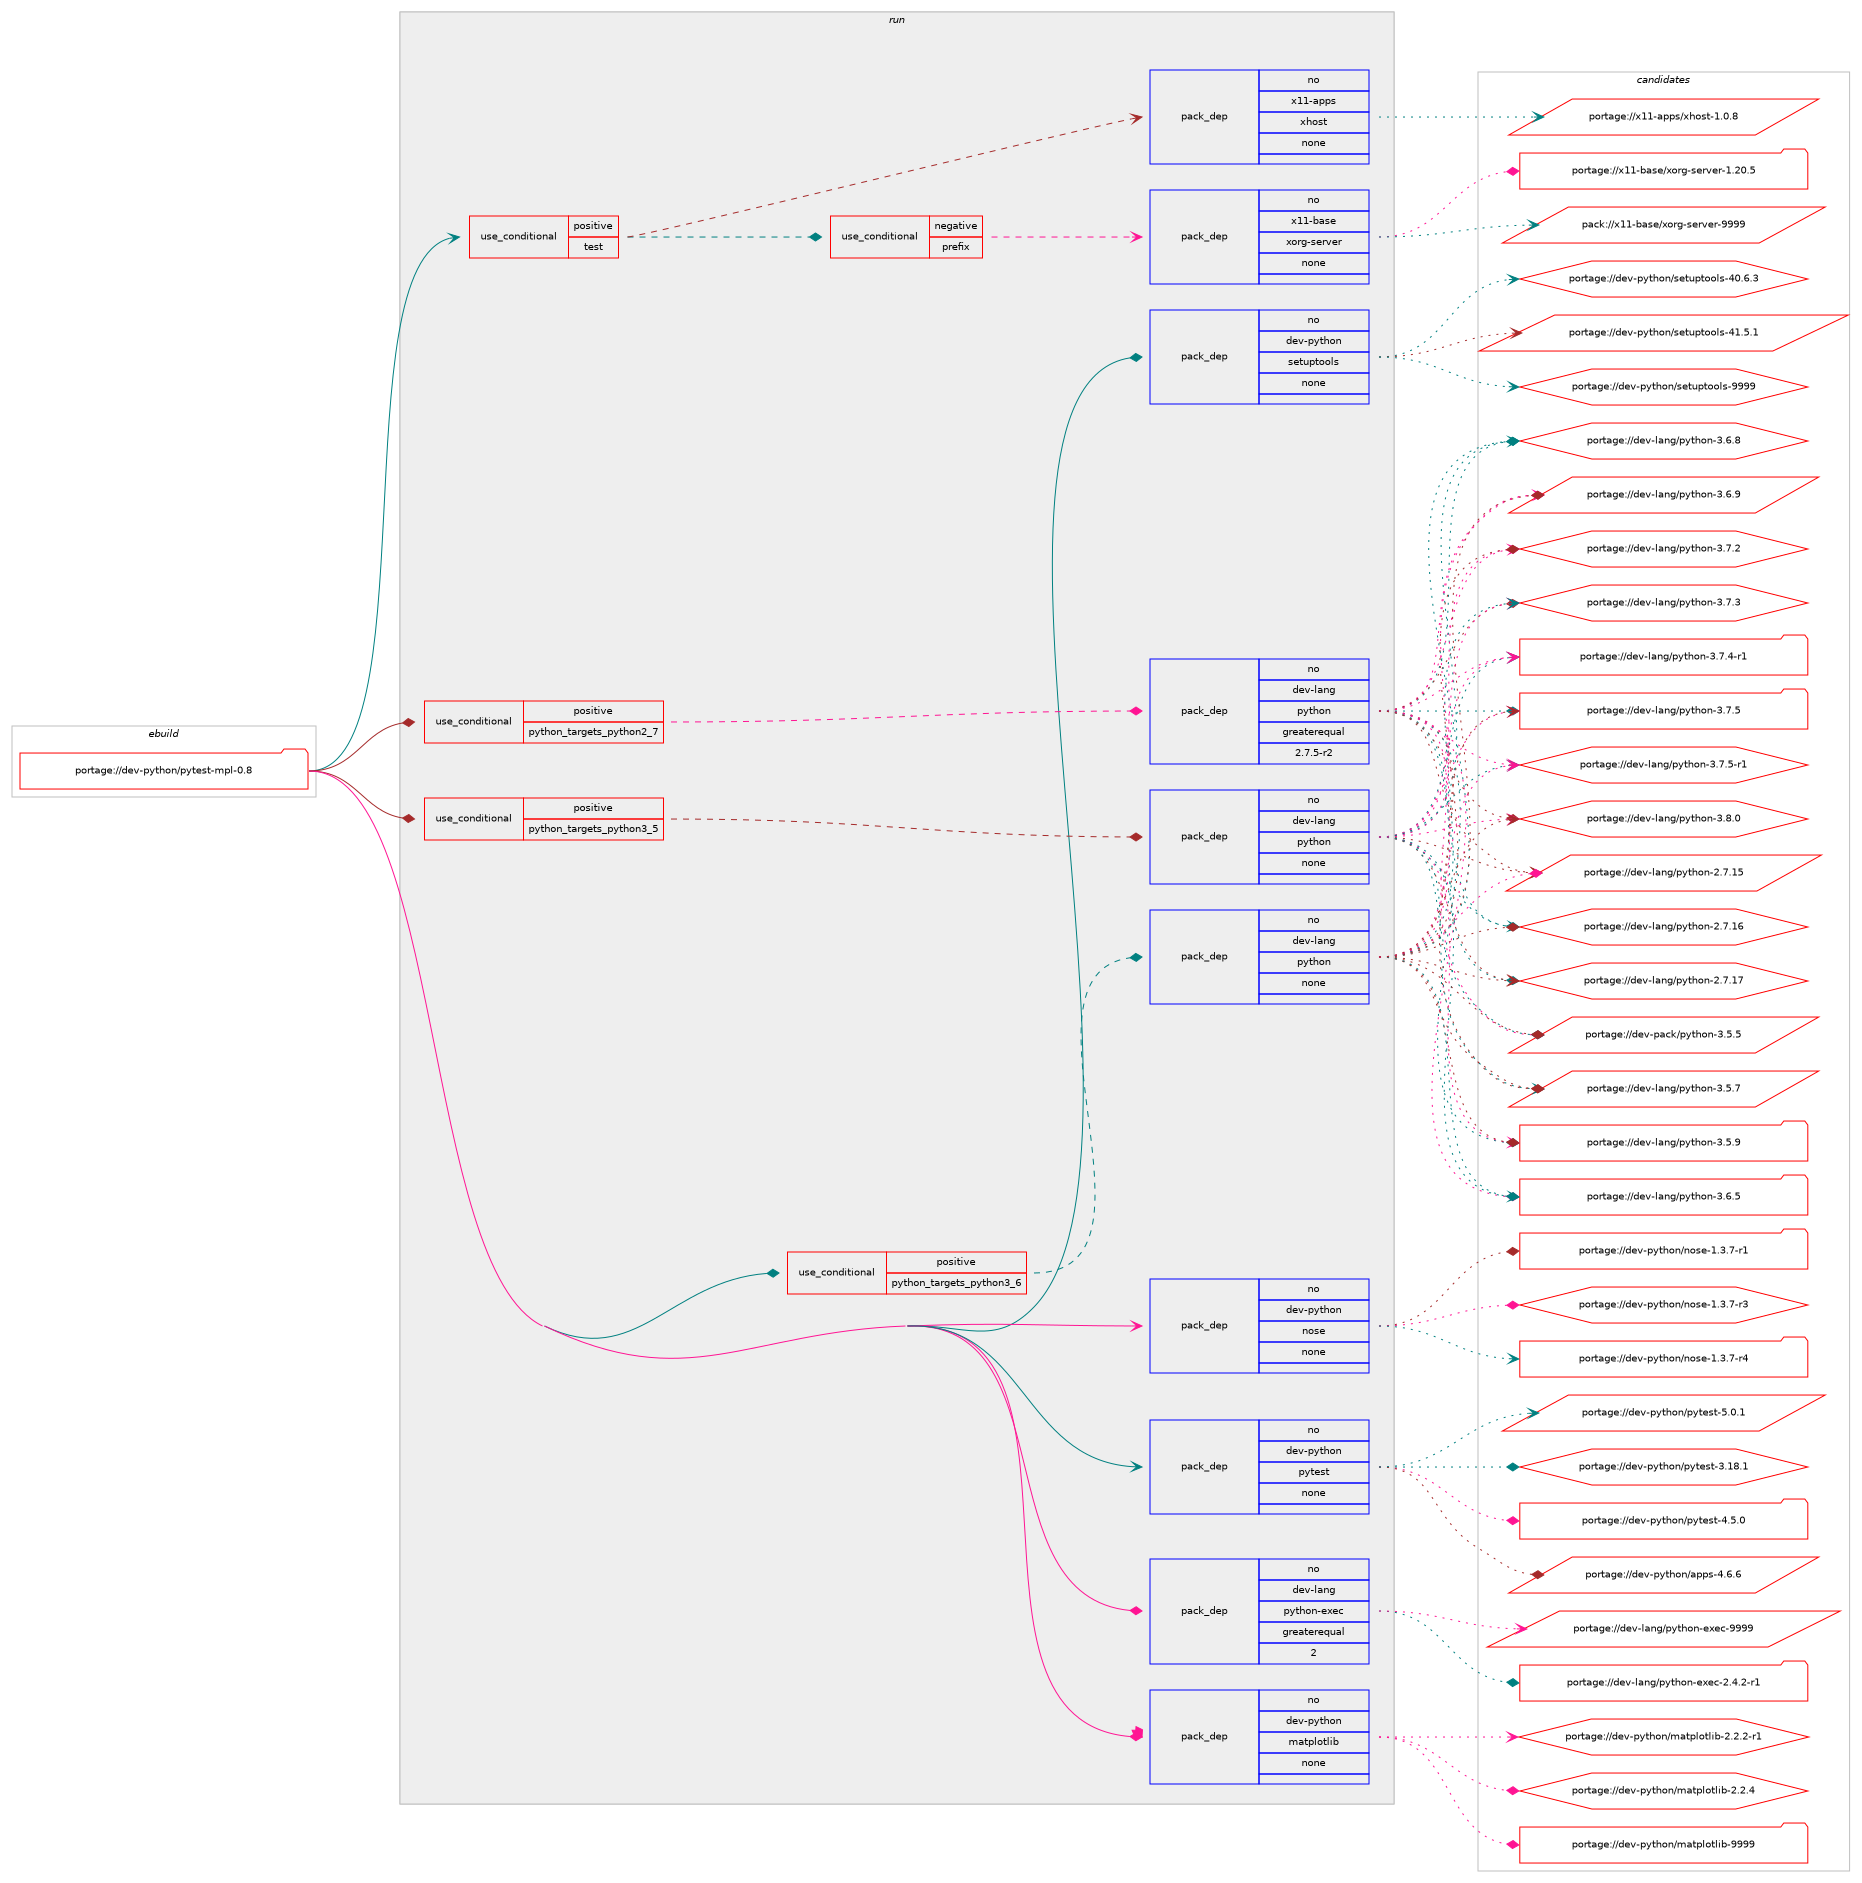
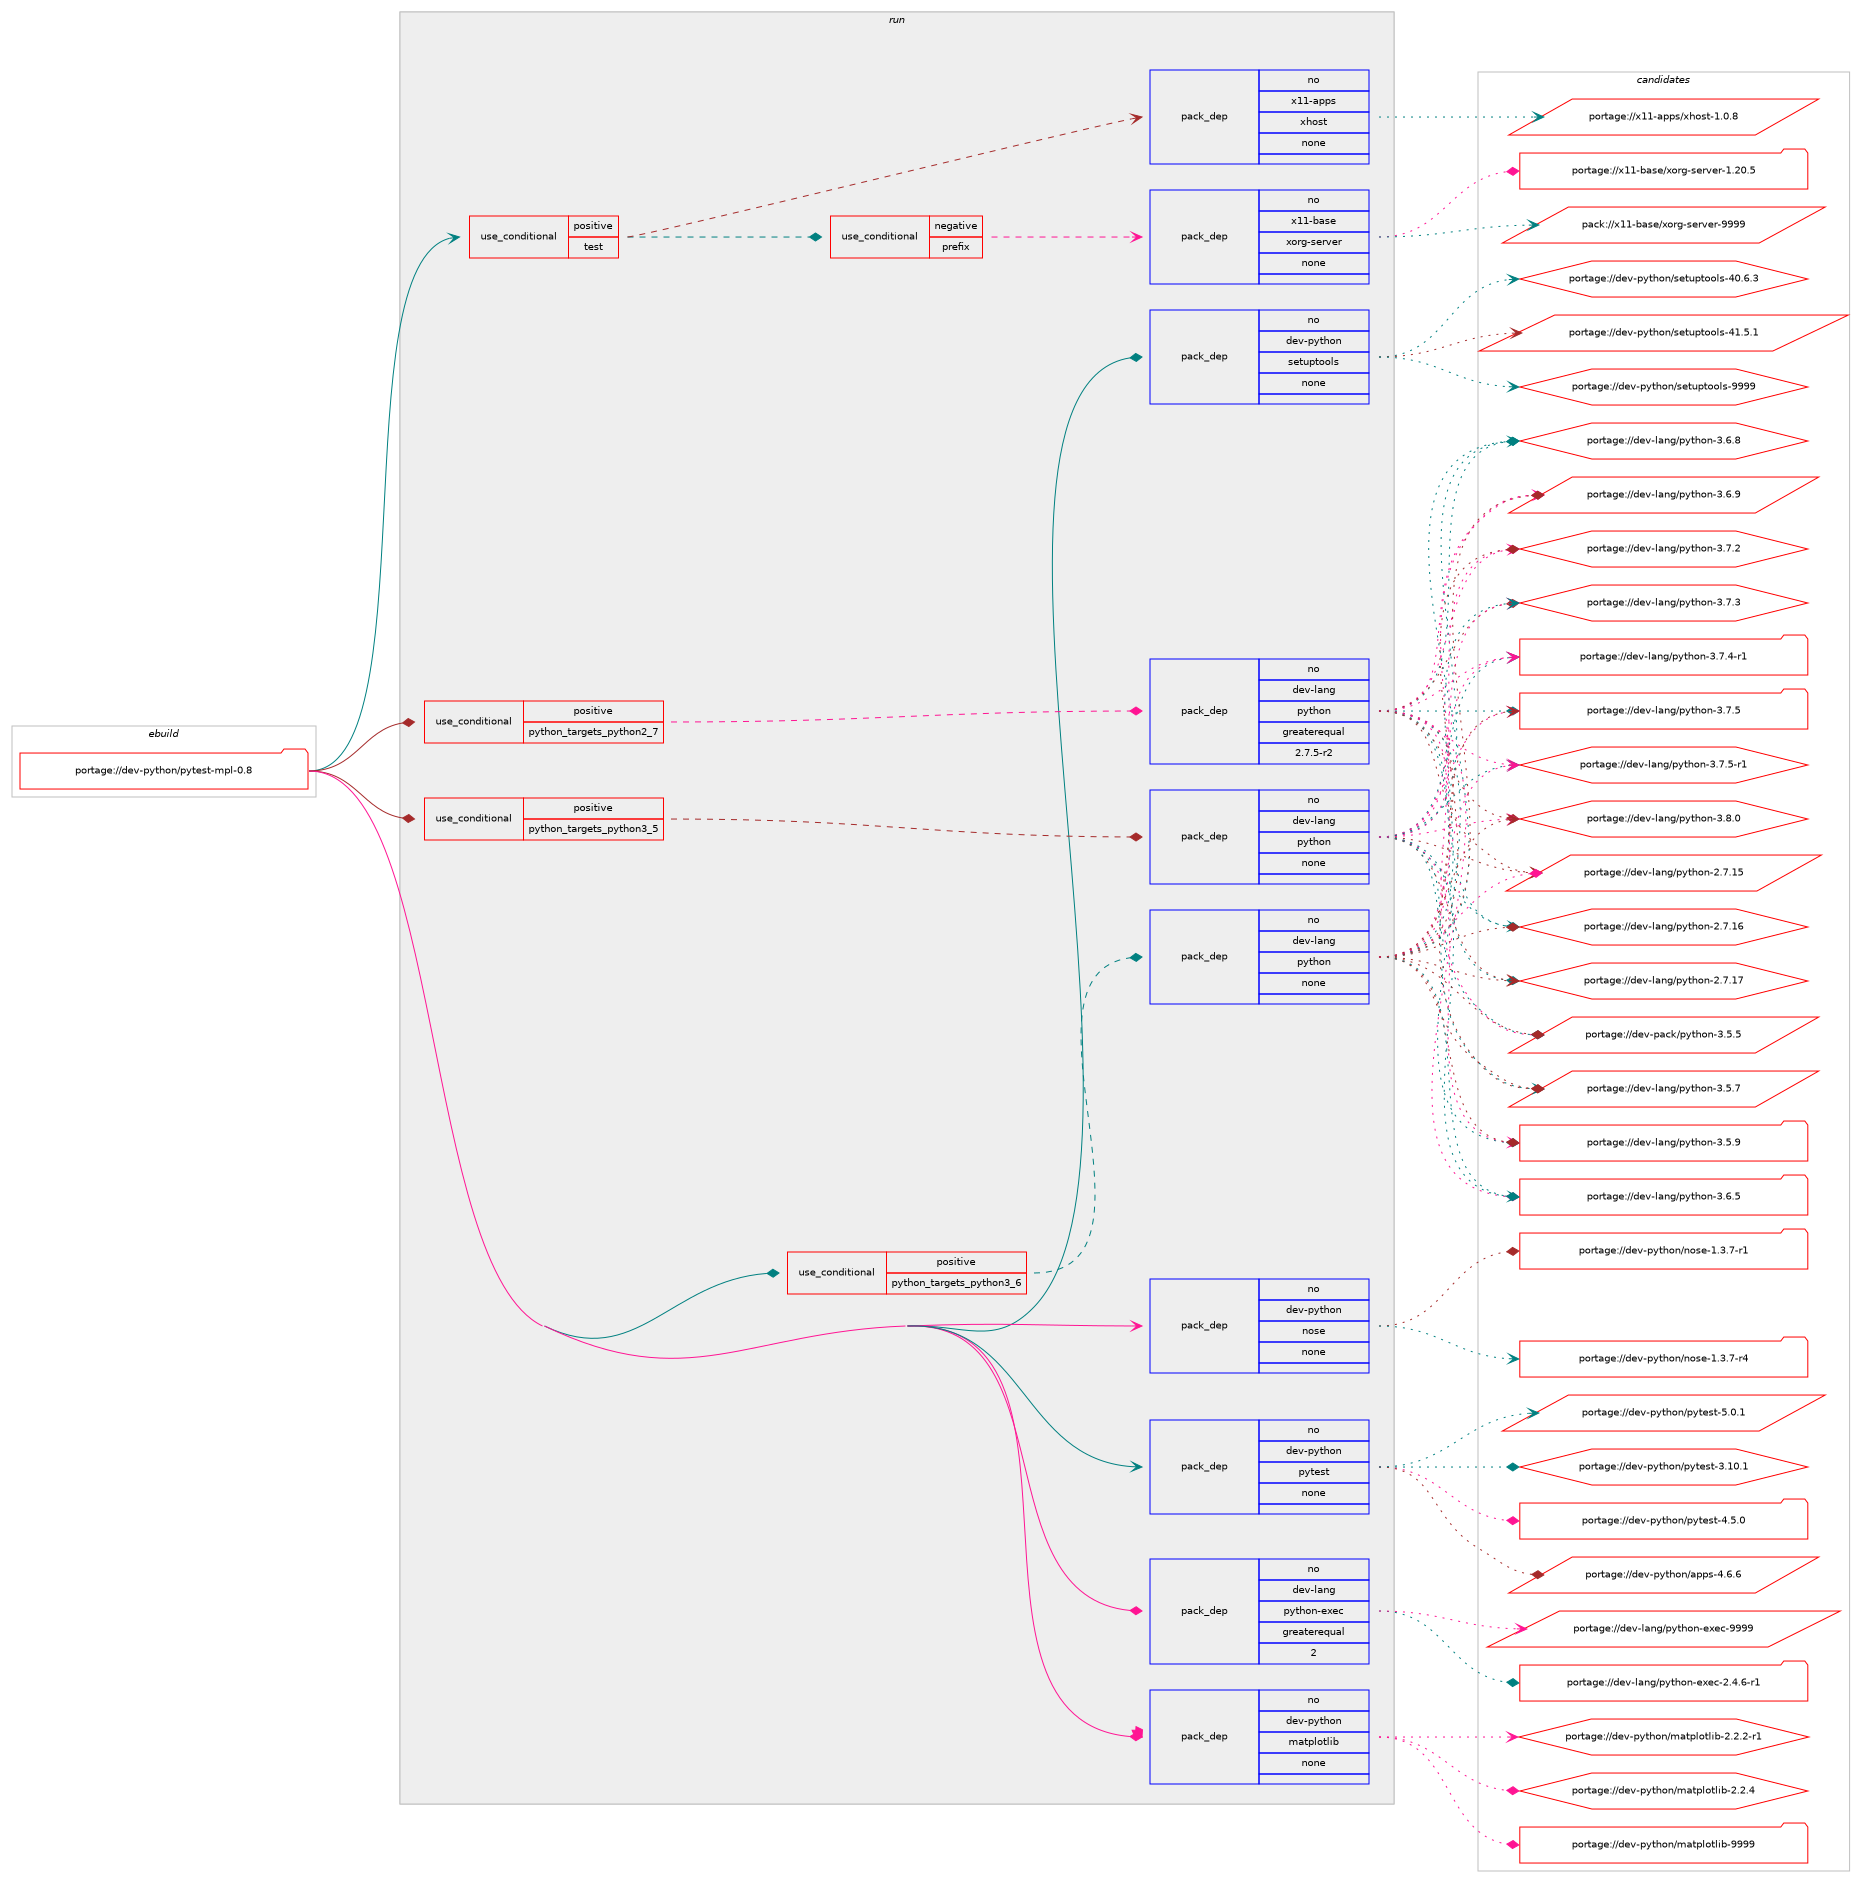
(1664, 1305) -> none
(1664, 1467) -> (1664, 1467)
(1664, 1683) -> (1664, 1683)
